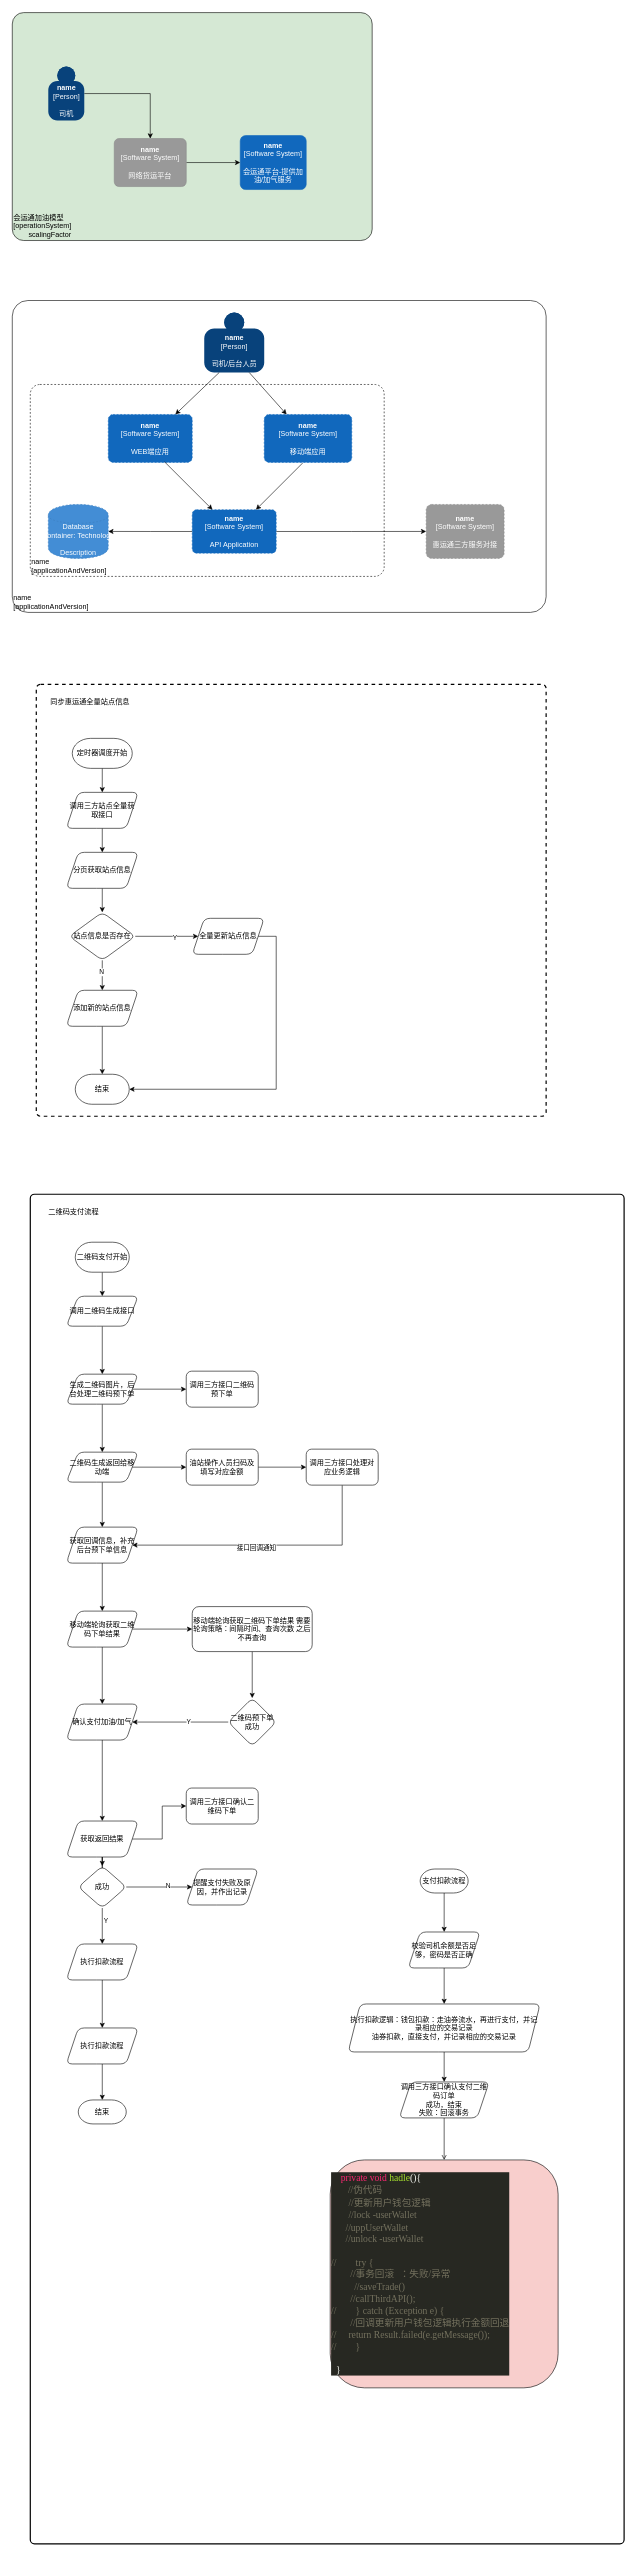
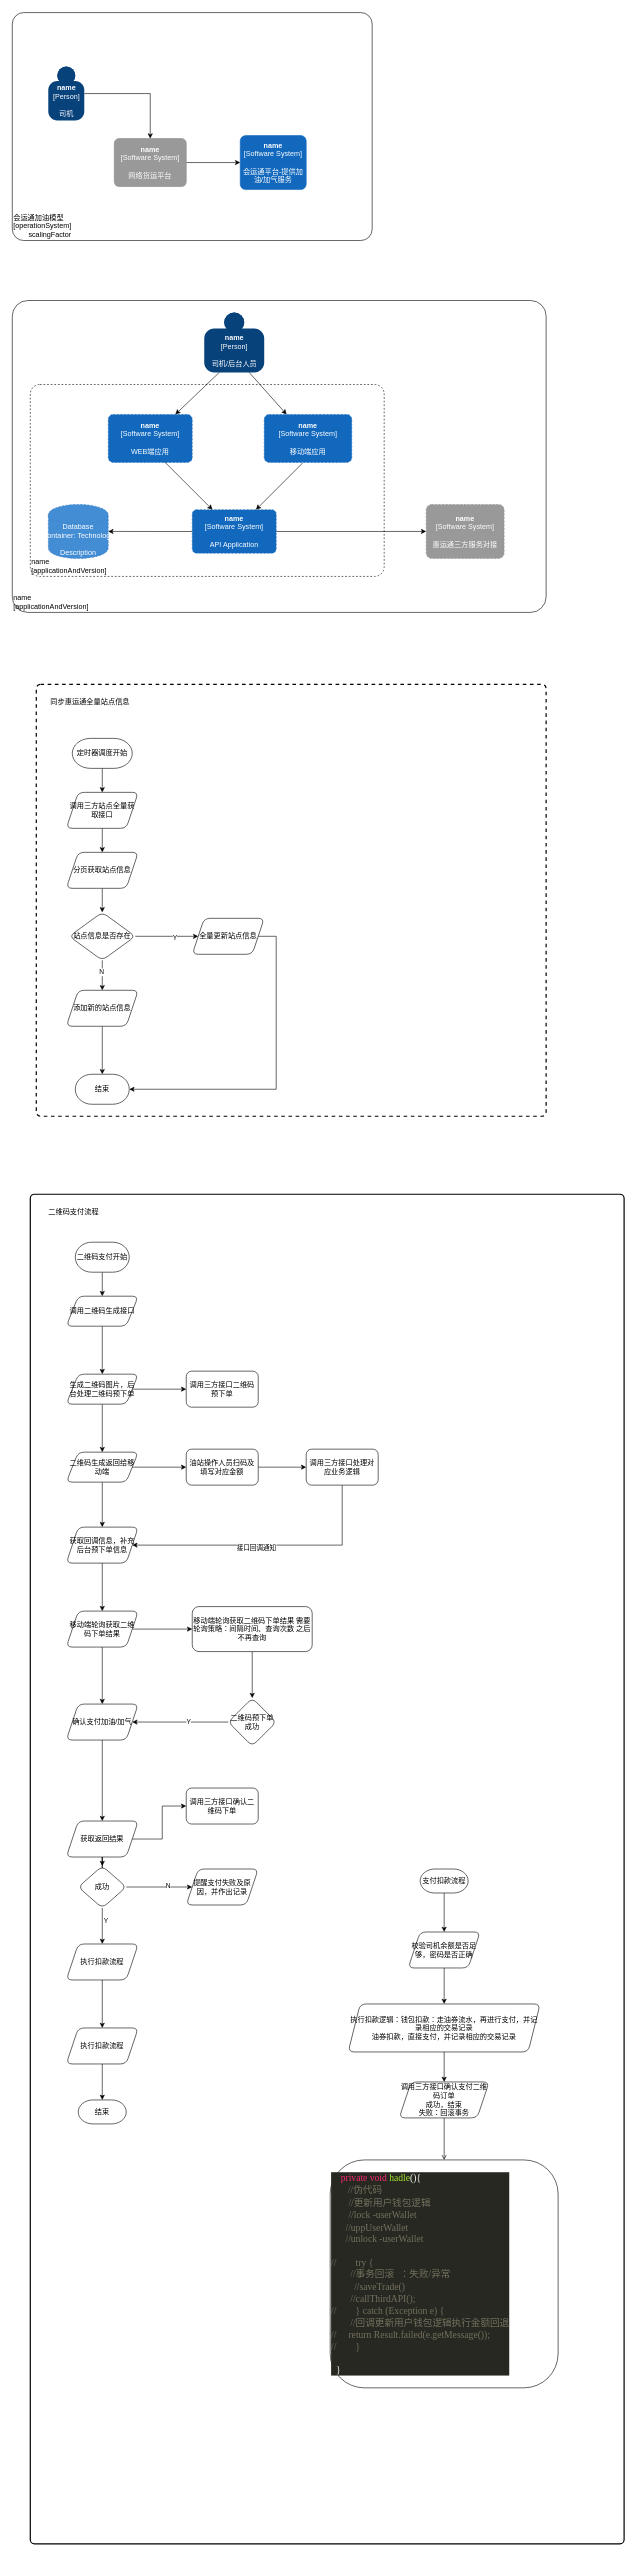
(192, 126) -> (192, 126)
(444, 2274) -> (444, 2274)
